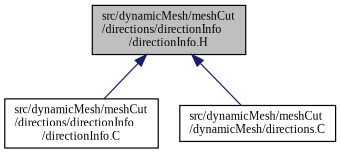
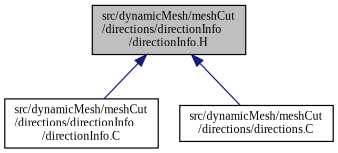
(258, 123) -> (257, 123)
